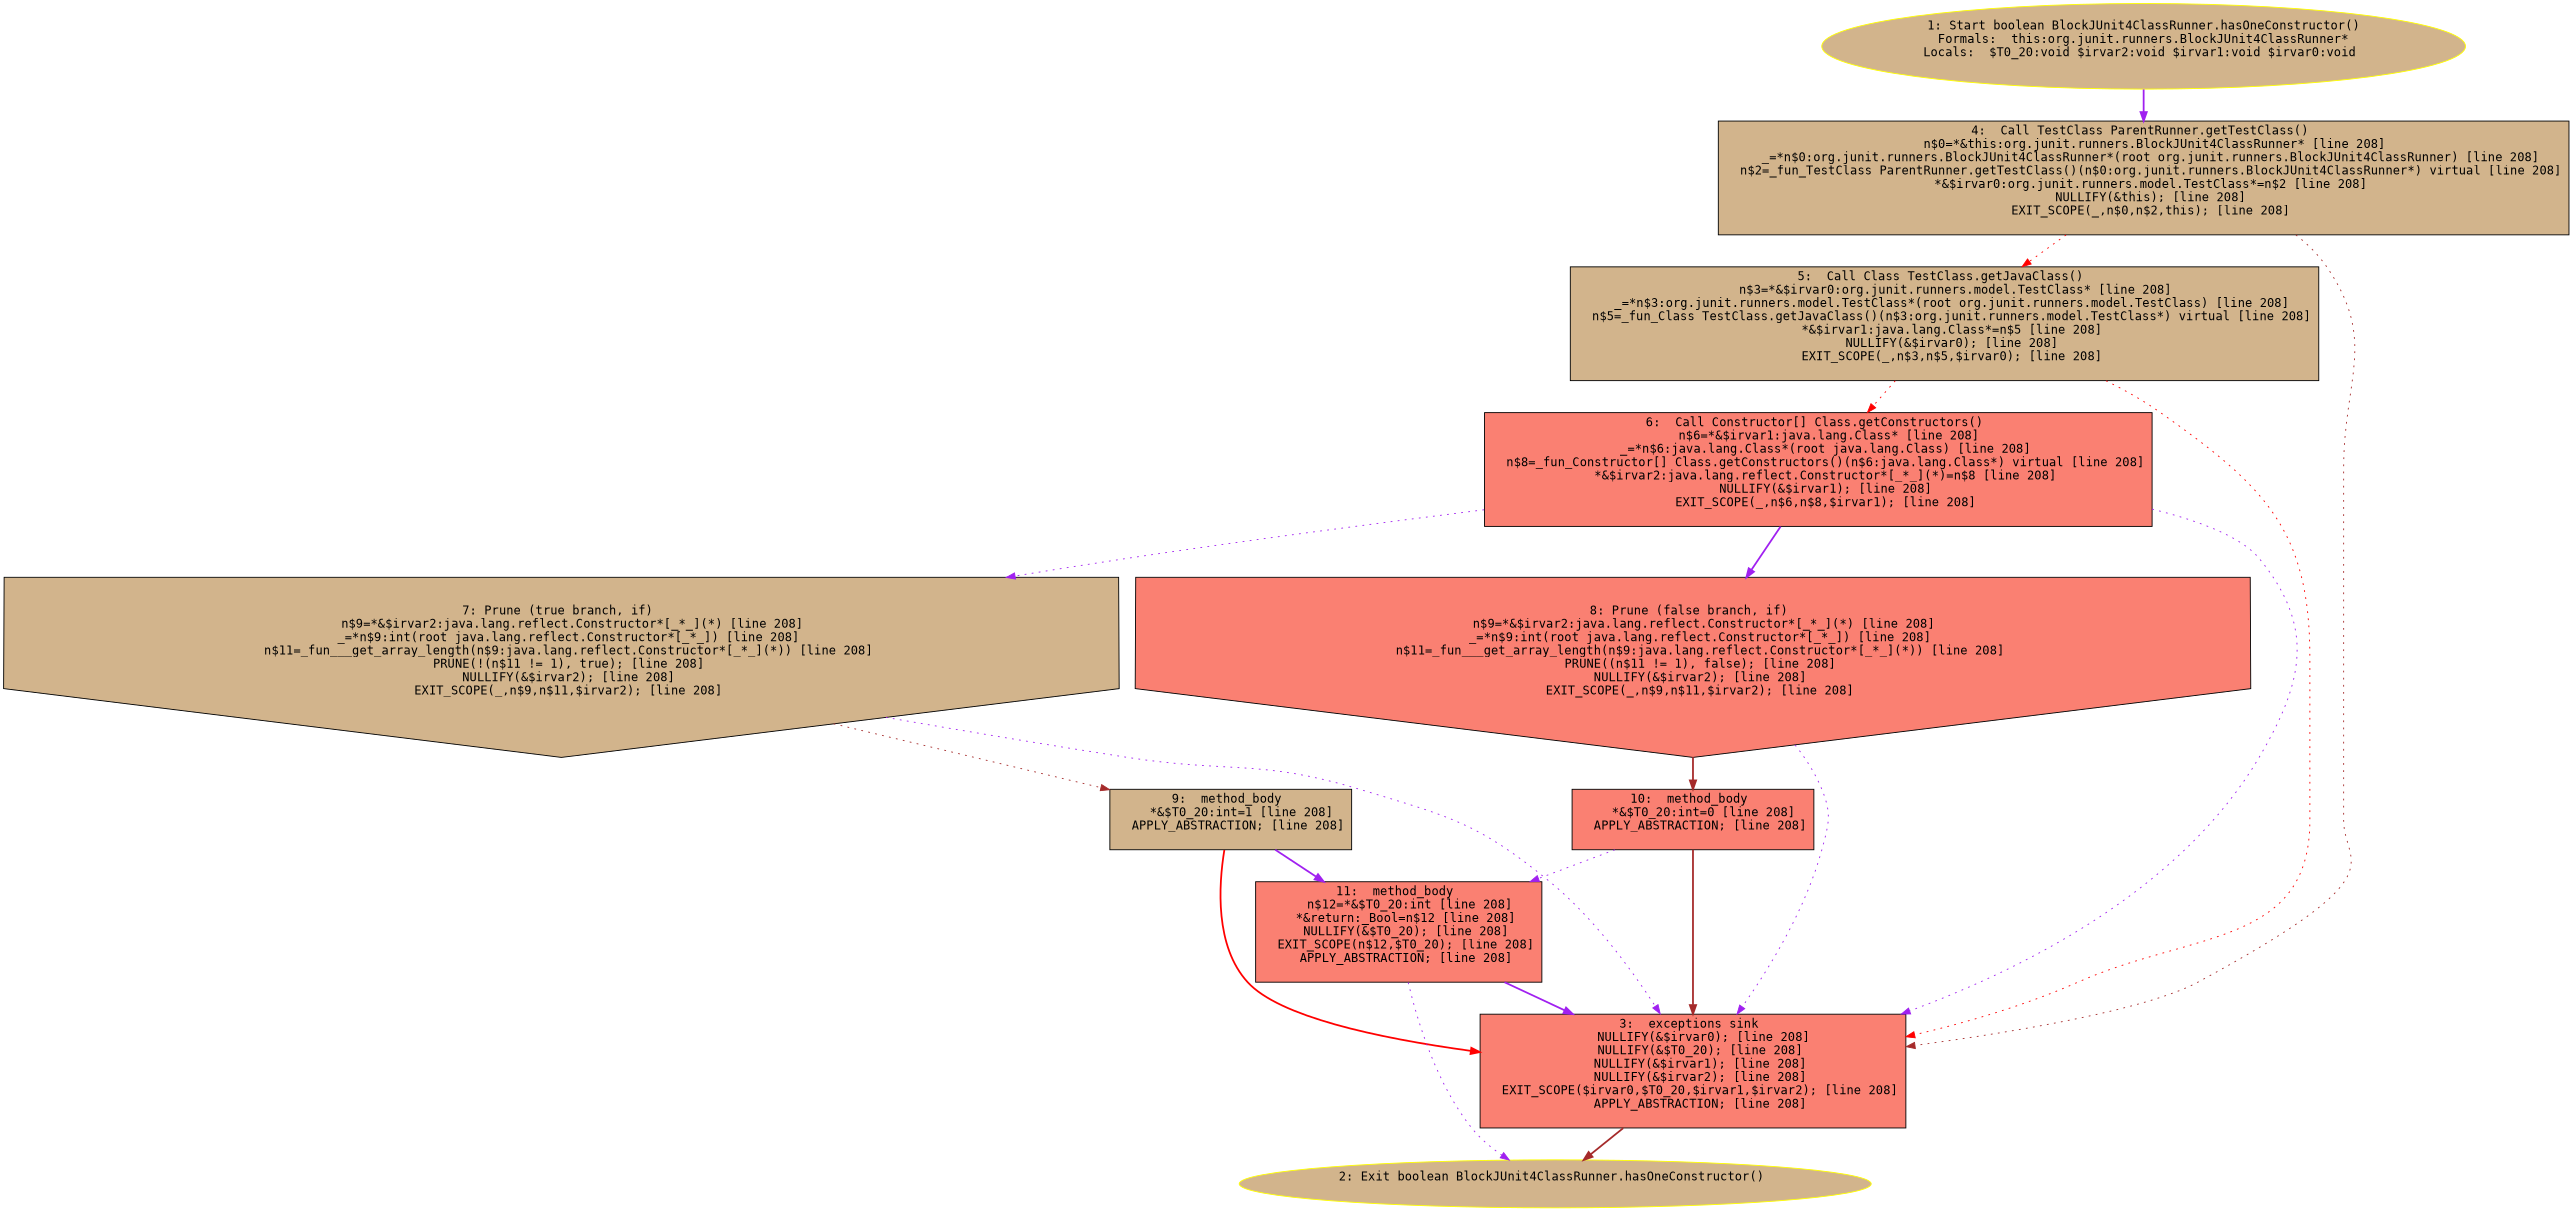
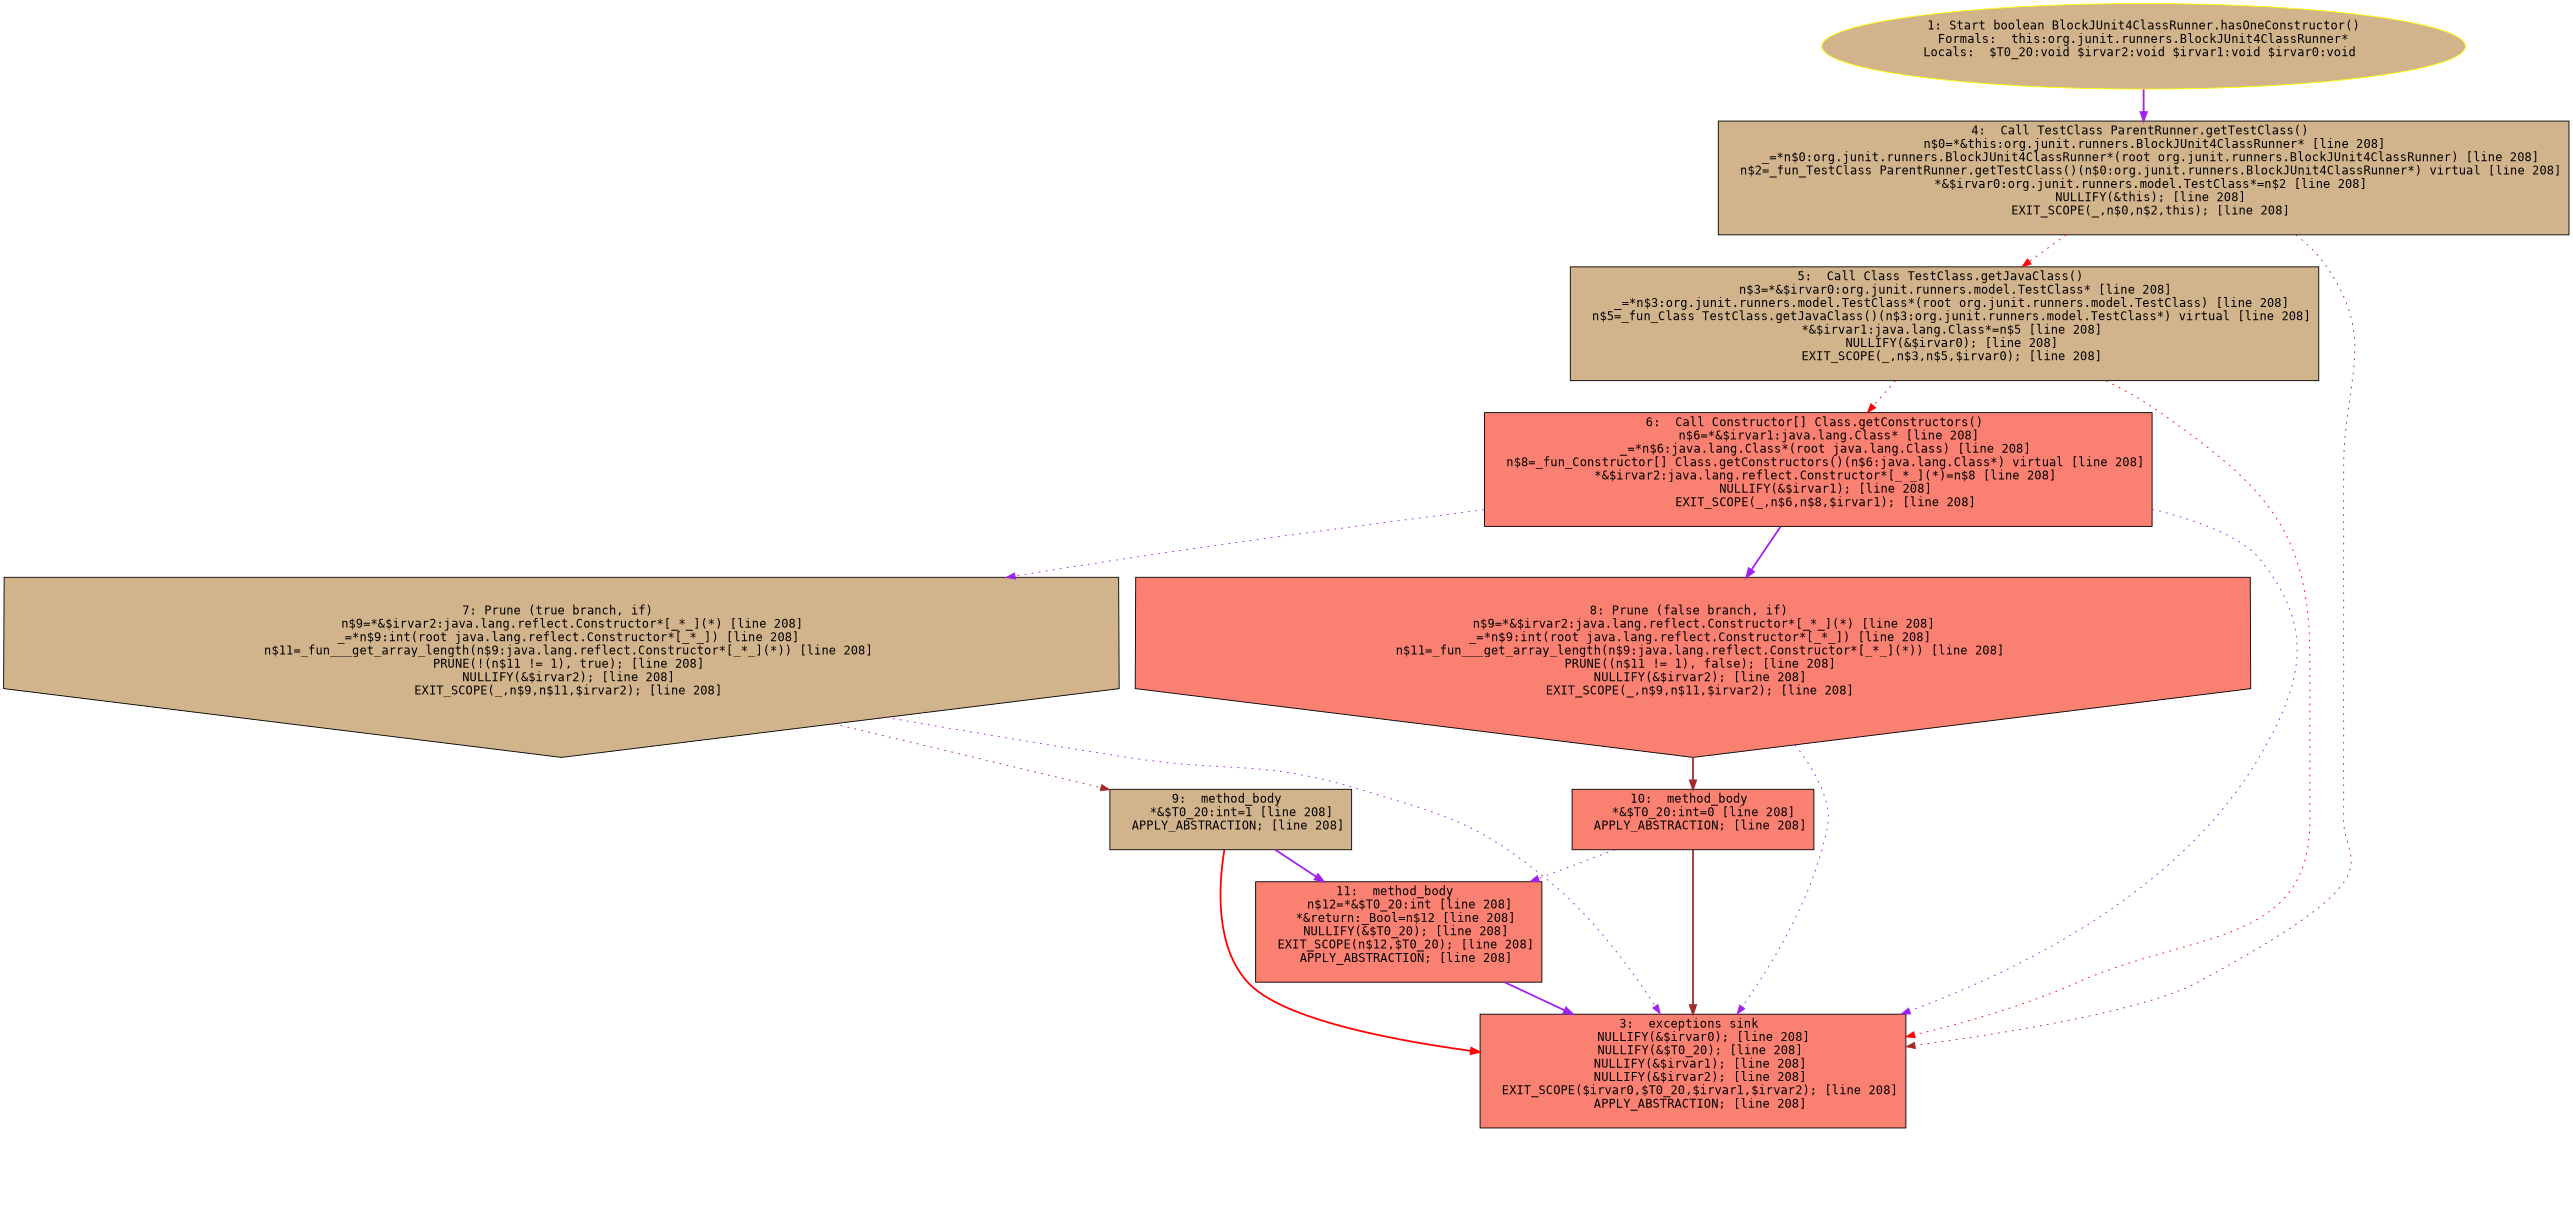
(1555, 1184) -> none
